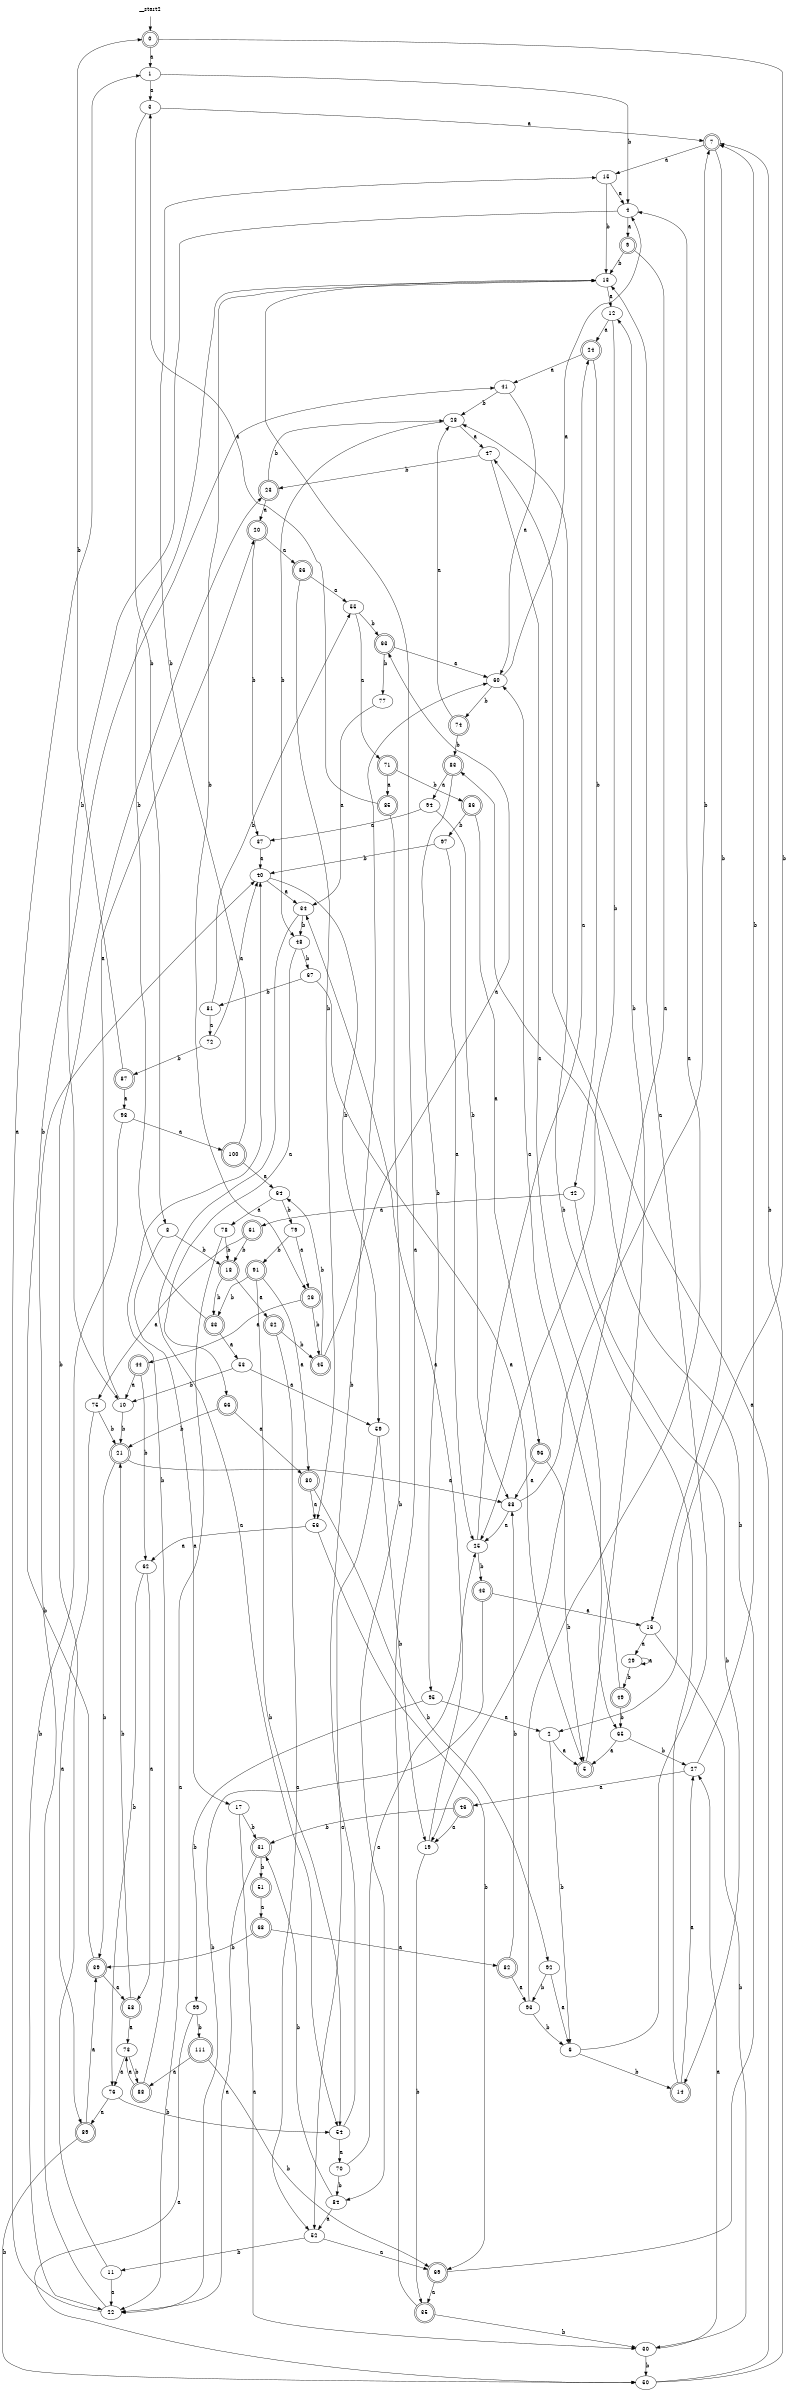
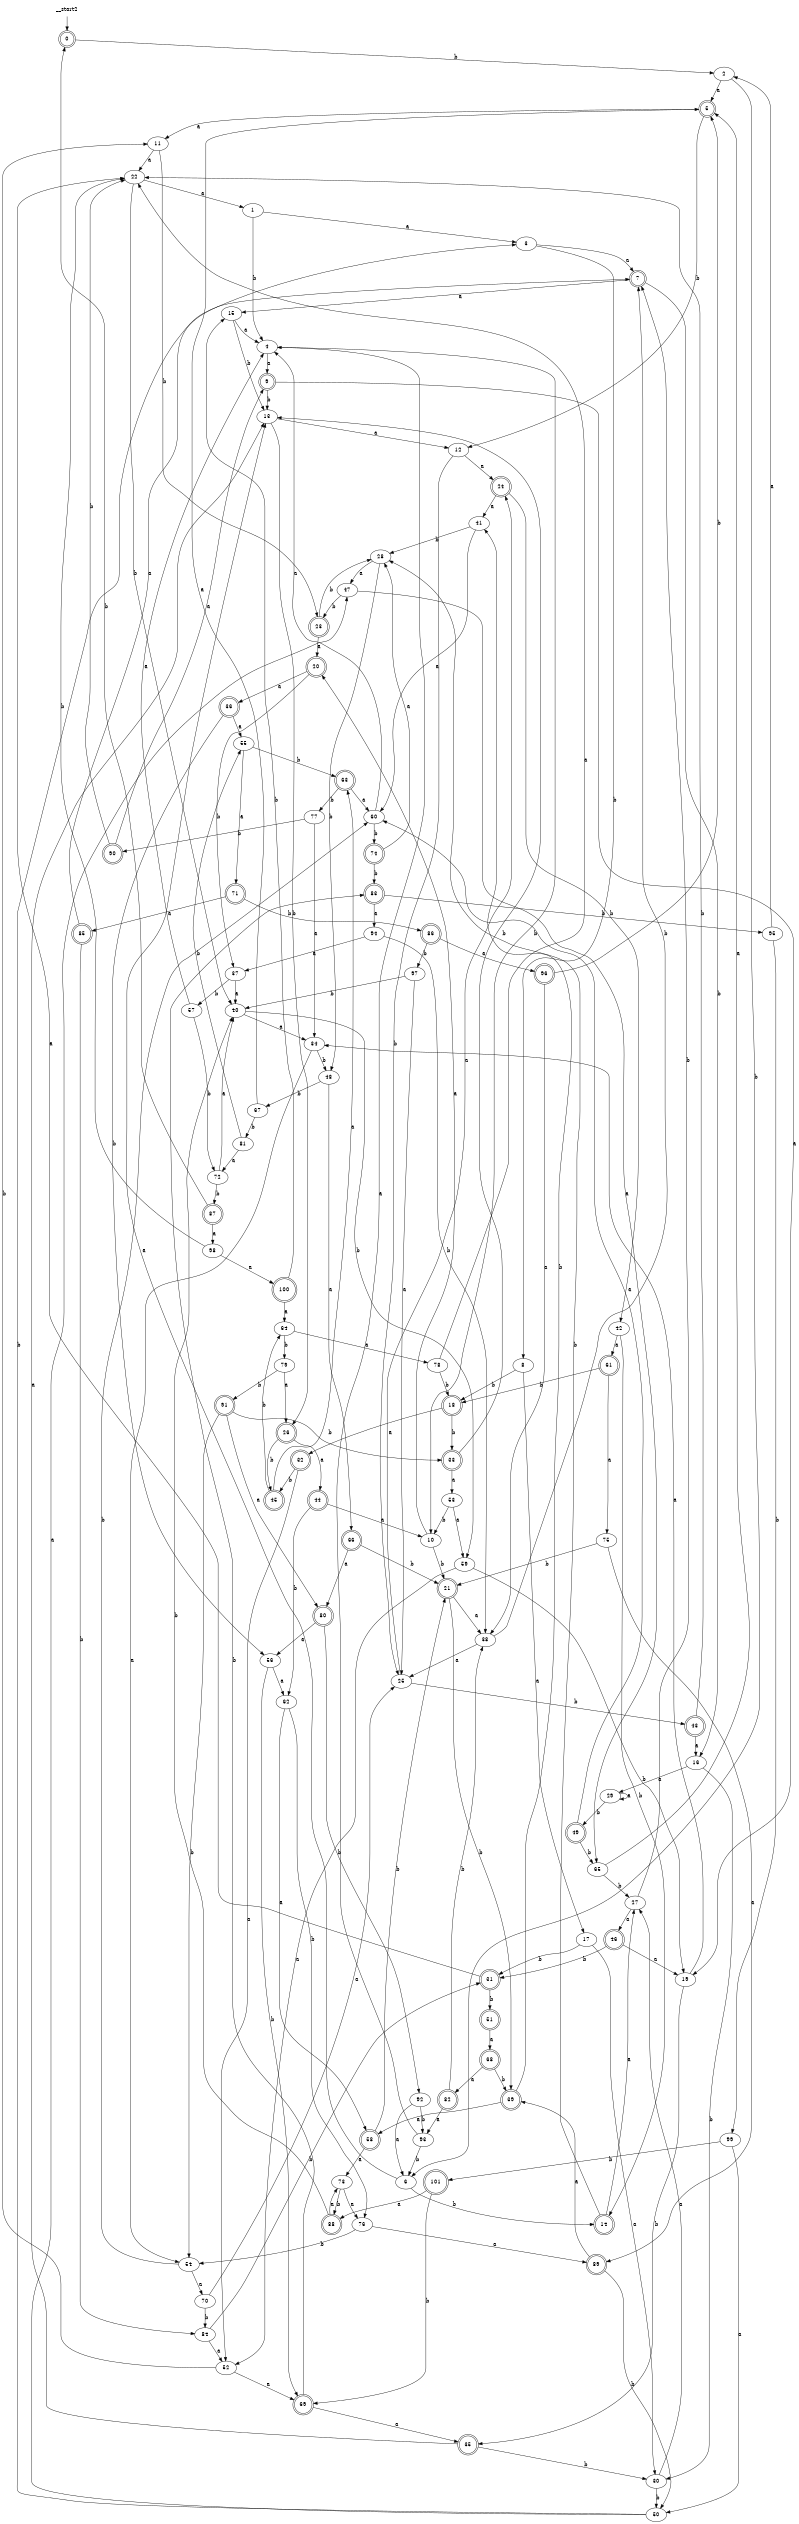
(150, 55) -> none
none -> (432, 112)
none -> (113, 854)
none -> (192, 1011)
(200, 2050) -> (436, 2182)
